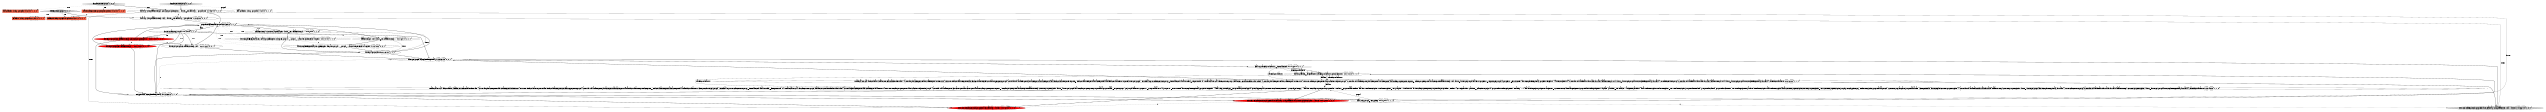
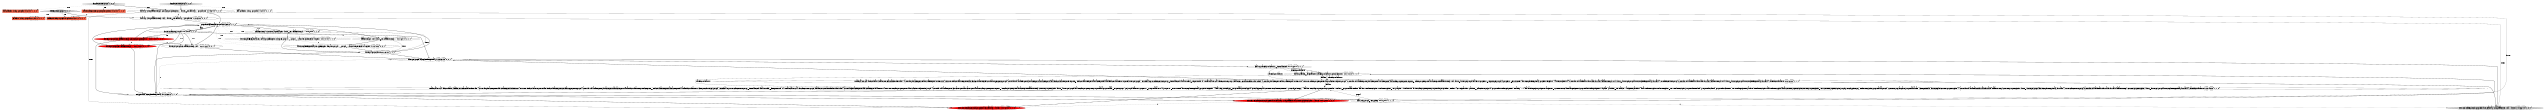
(223, 8) -> (223, 8)
none -> (202, 29)
